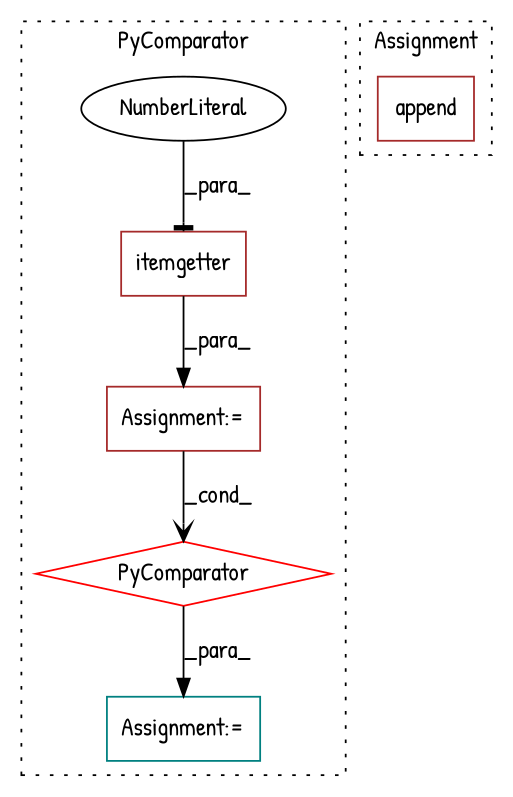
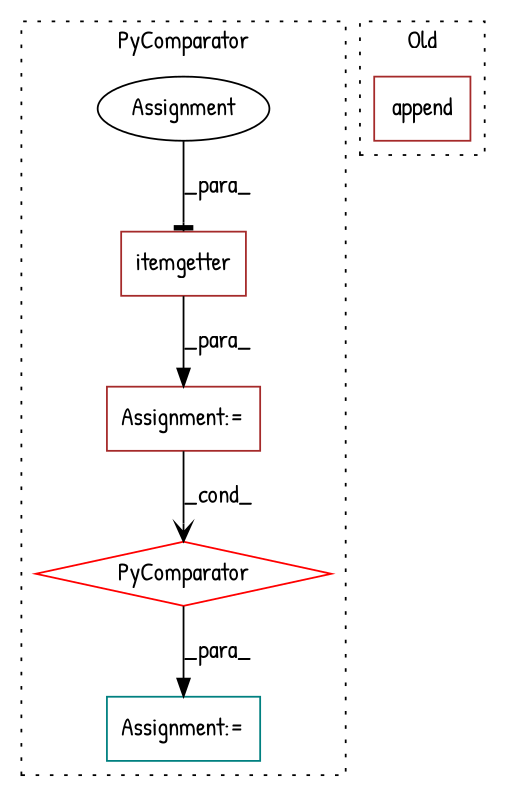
(426, 42) -> (422, 42)
(184, 109) -> (184, 109)
